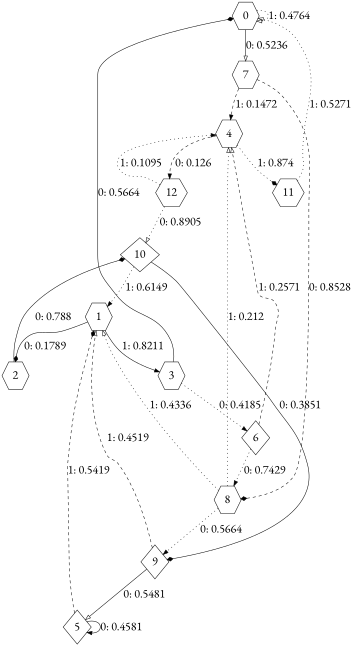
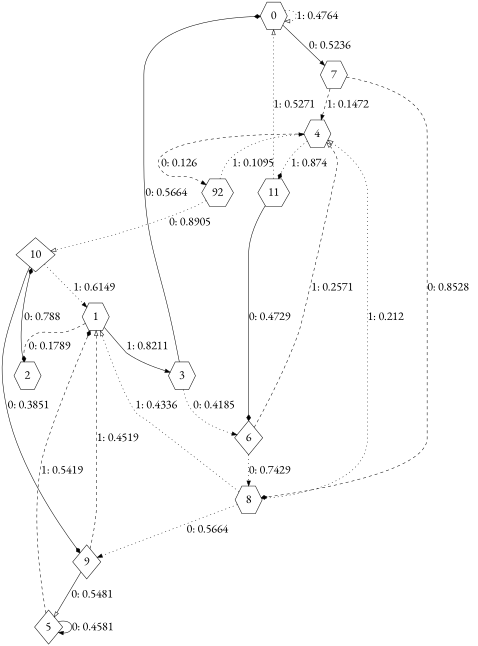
(246, 43) -> (302, 44)
(171, 193) -> (218, 193)
none -> (249, 308)
(47, 333) -> (48, 332)
